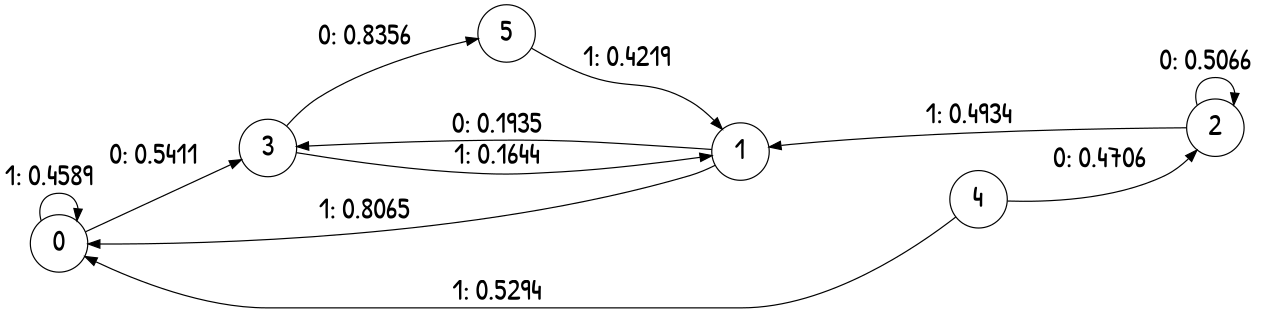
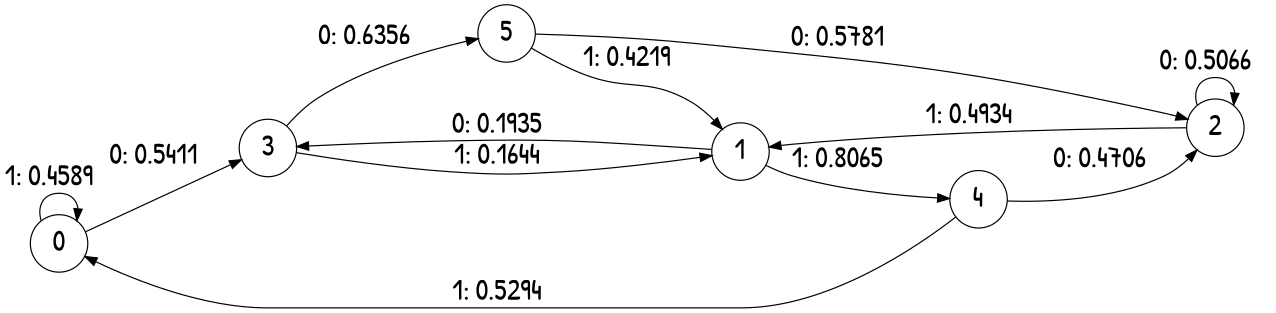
(374, 37) -> (374, 37)
none -> (858, 60)
(411, 228) -> (850, 189)
